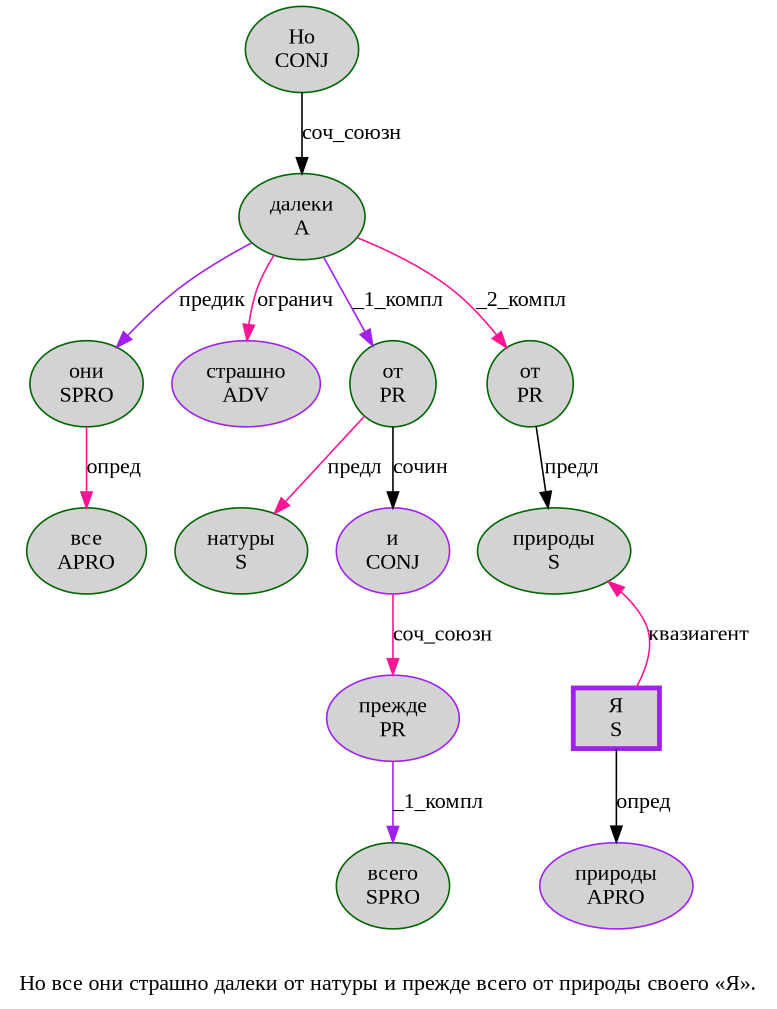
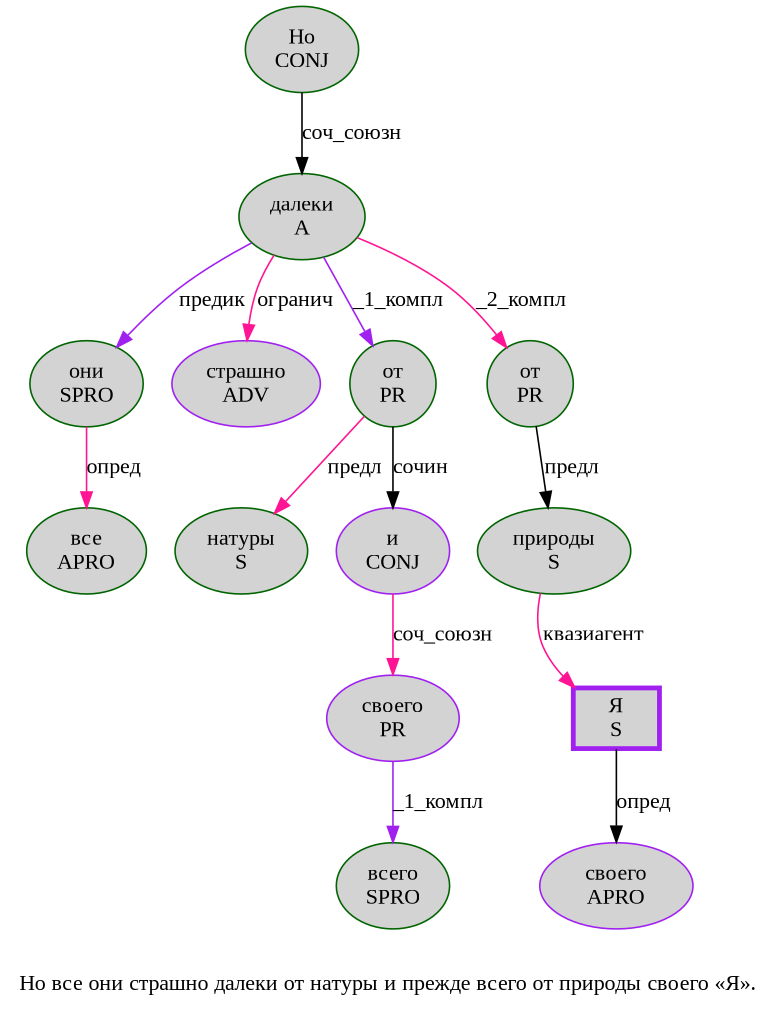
(649, 637) -> (540, 638)
(393, 718) -> (393, 718)
(616, 886) -> (616, 886)
